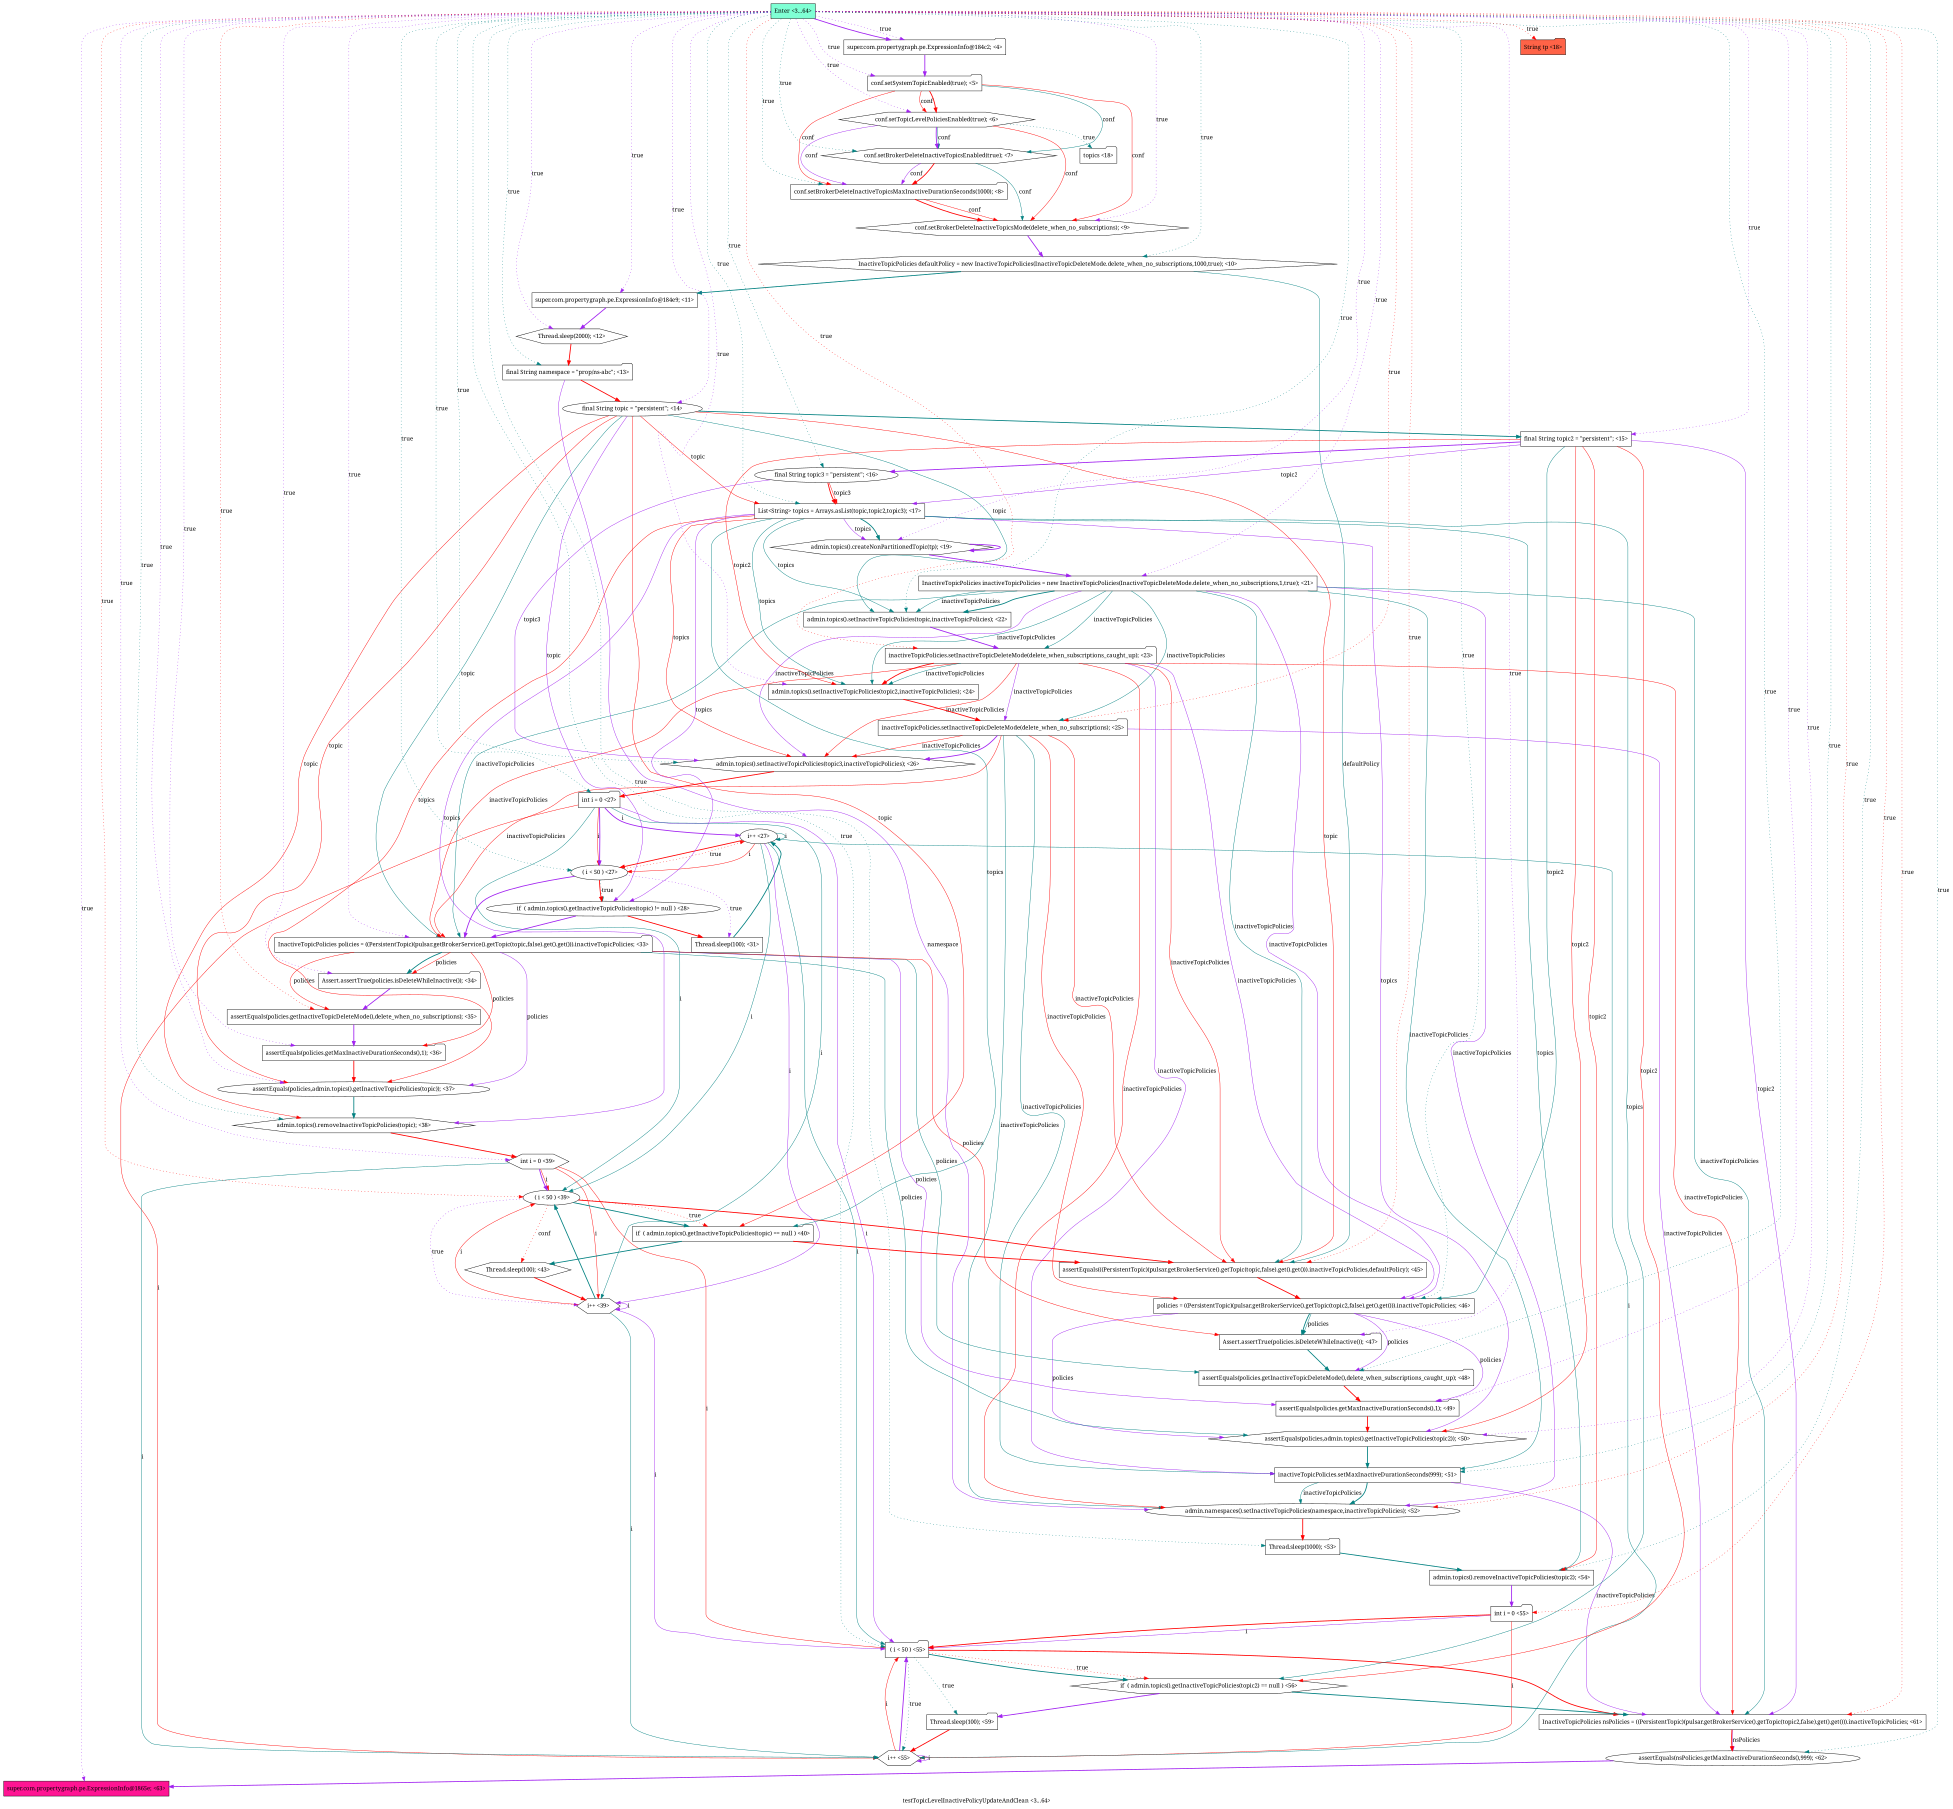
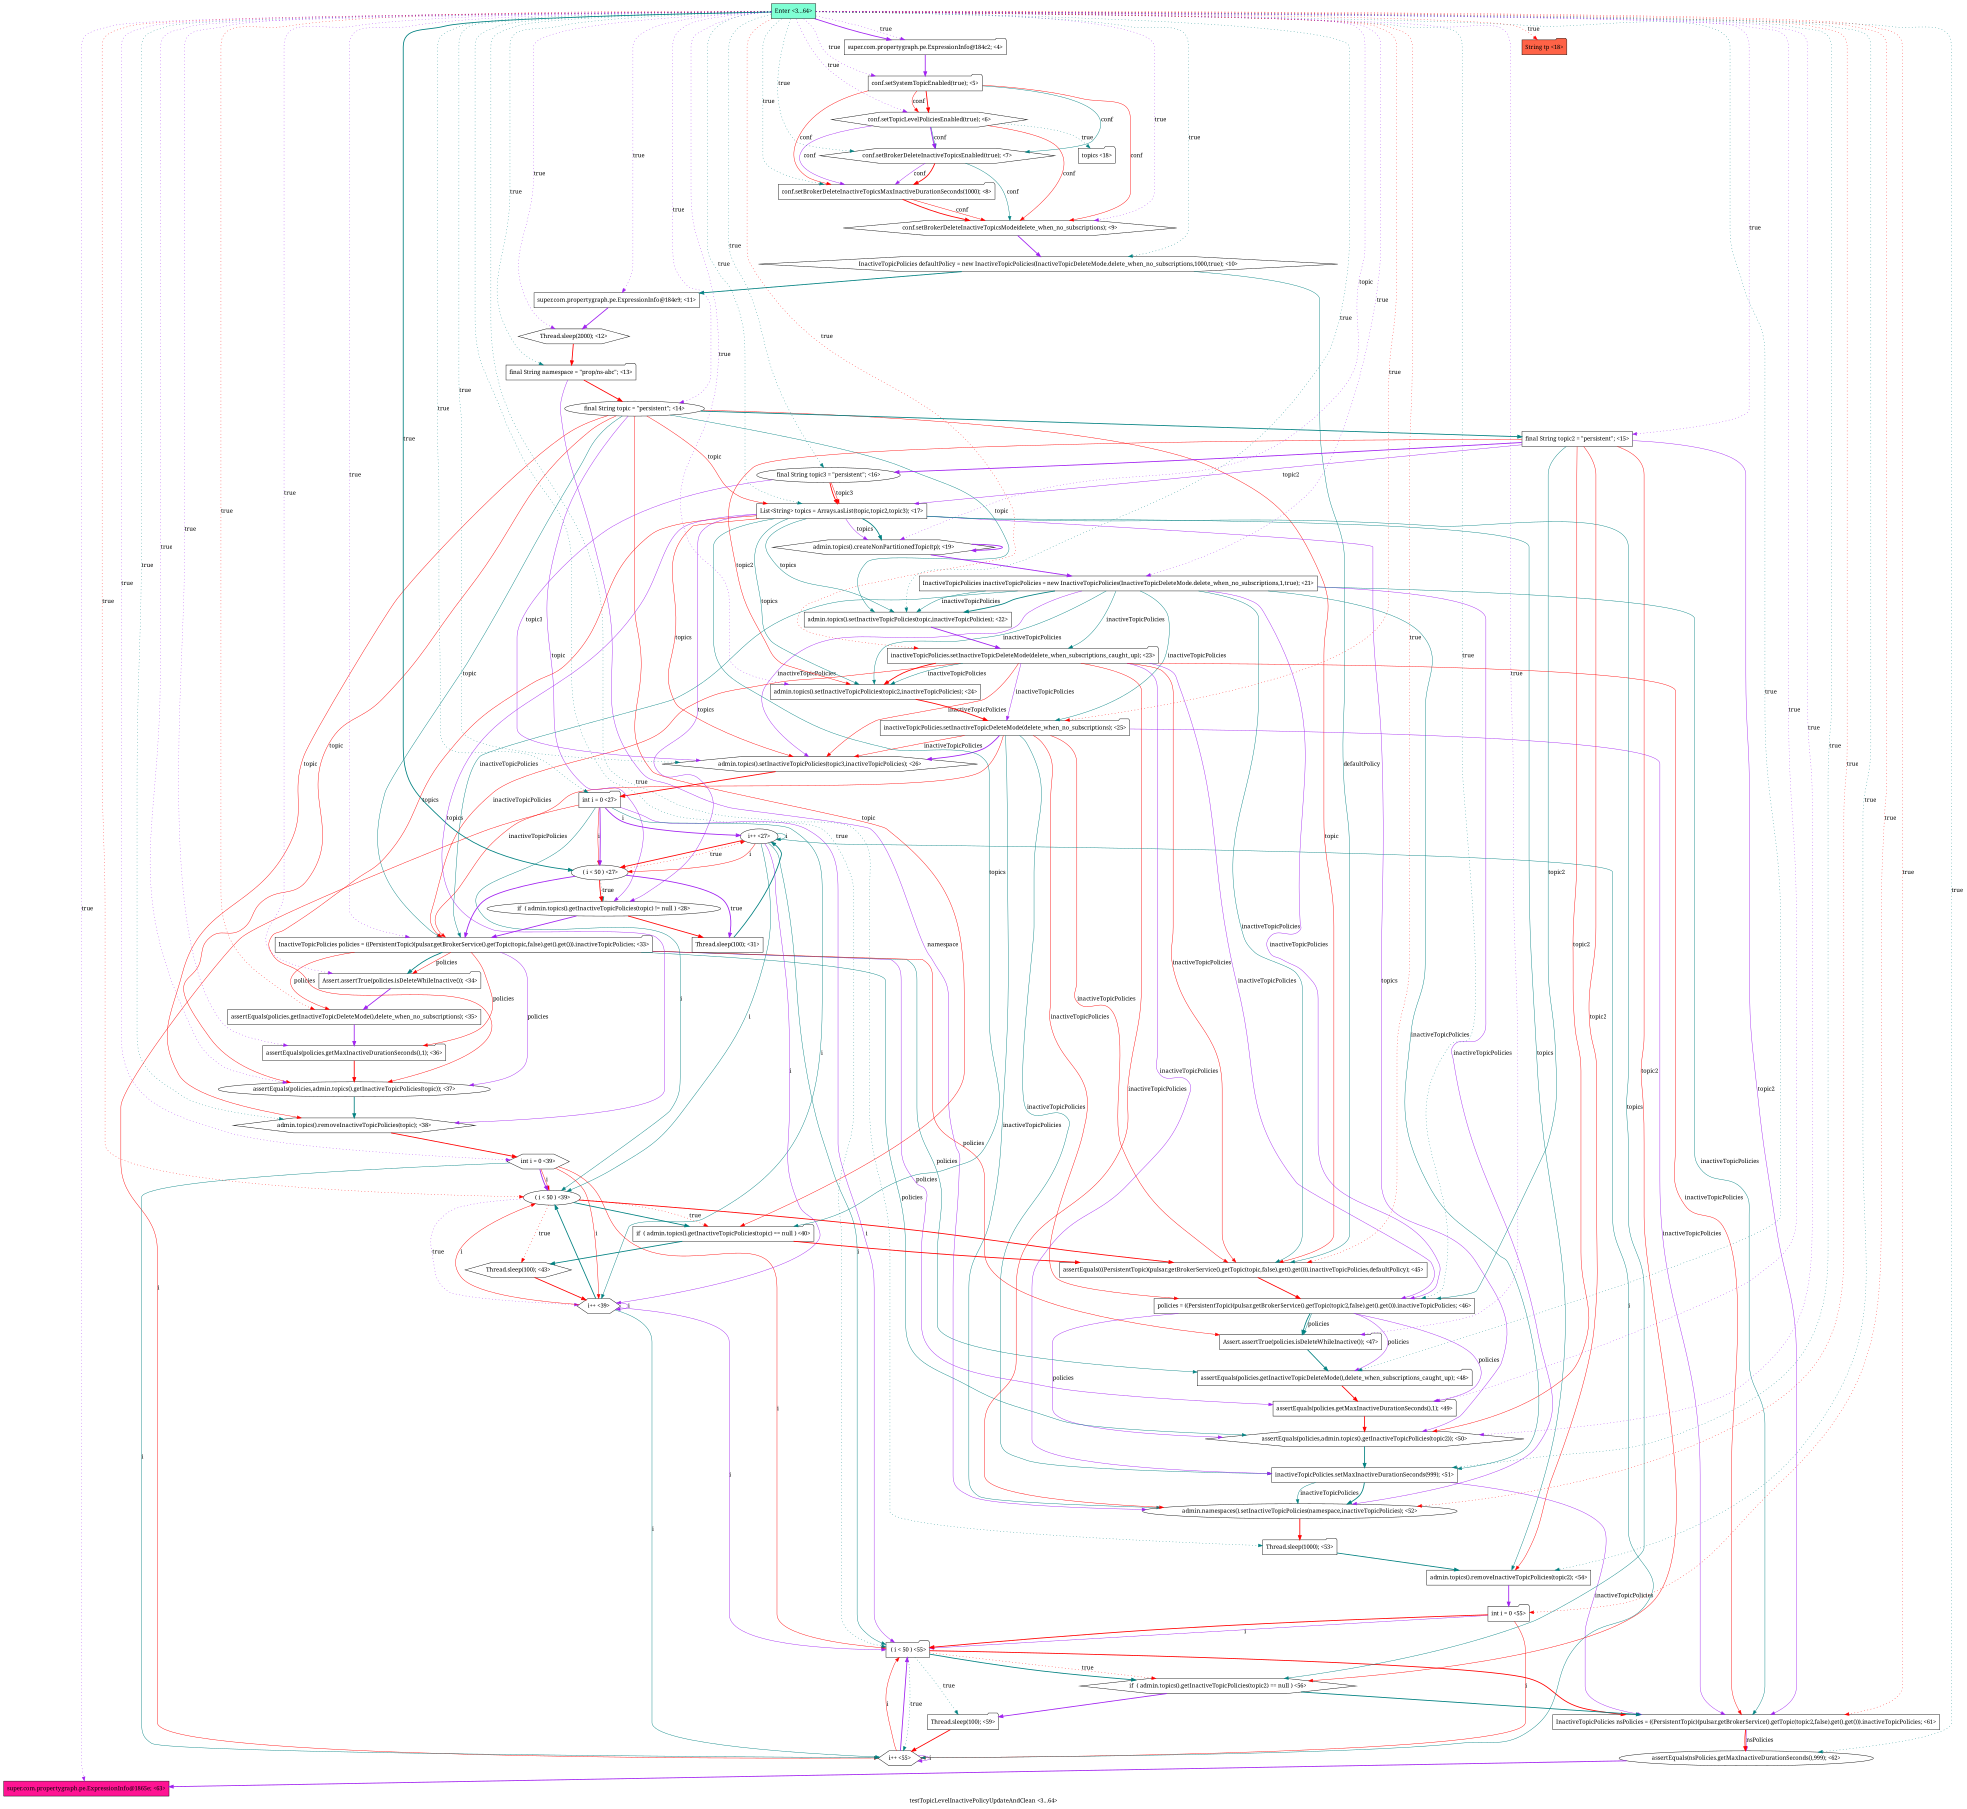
(1364, 282) -> (1366, 282)
(401, 318) -> (403, 320)
(693, 887) -> (693, 887)
(544, 1234) -> (545, 1234)
